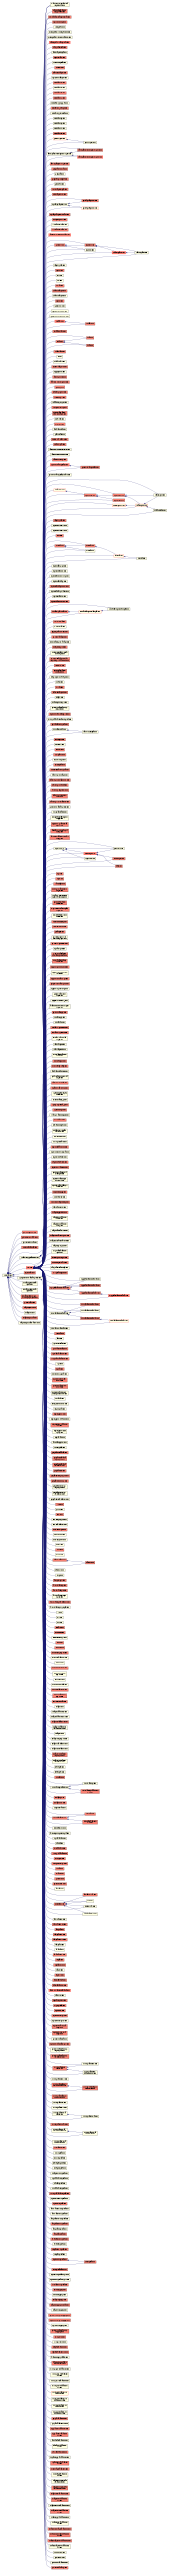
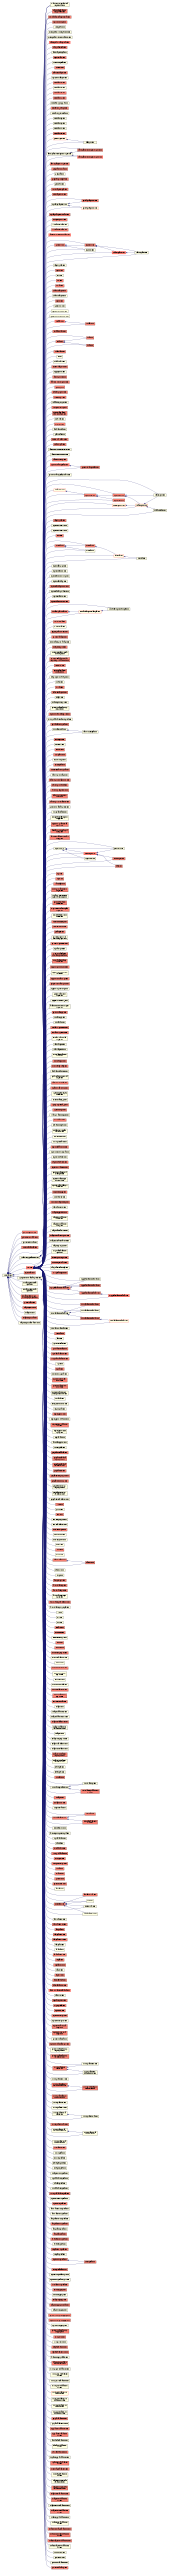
(90, 143) -> (90, 143)
(60, 281) -> (60, 281)
(60, 1798) -> (60, 1798)
